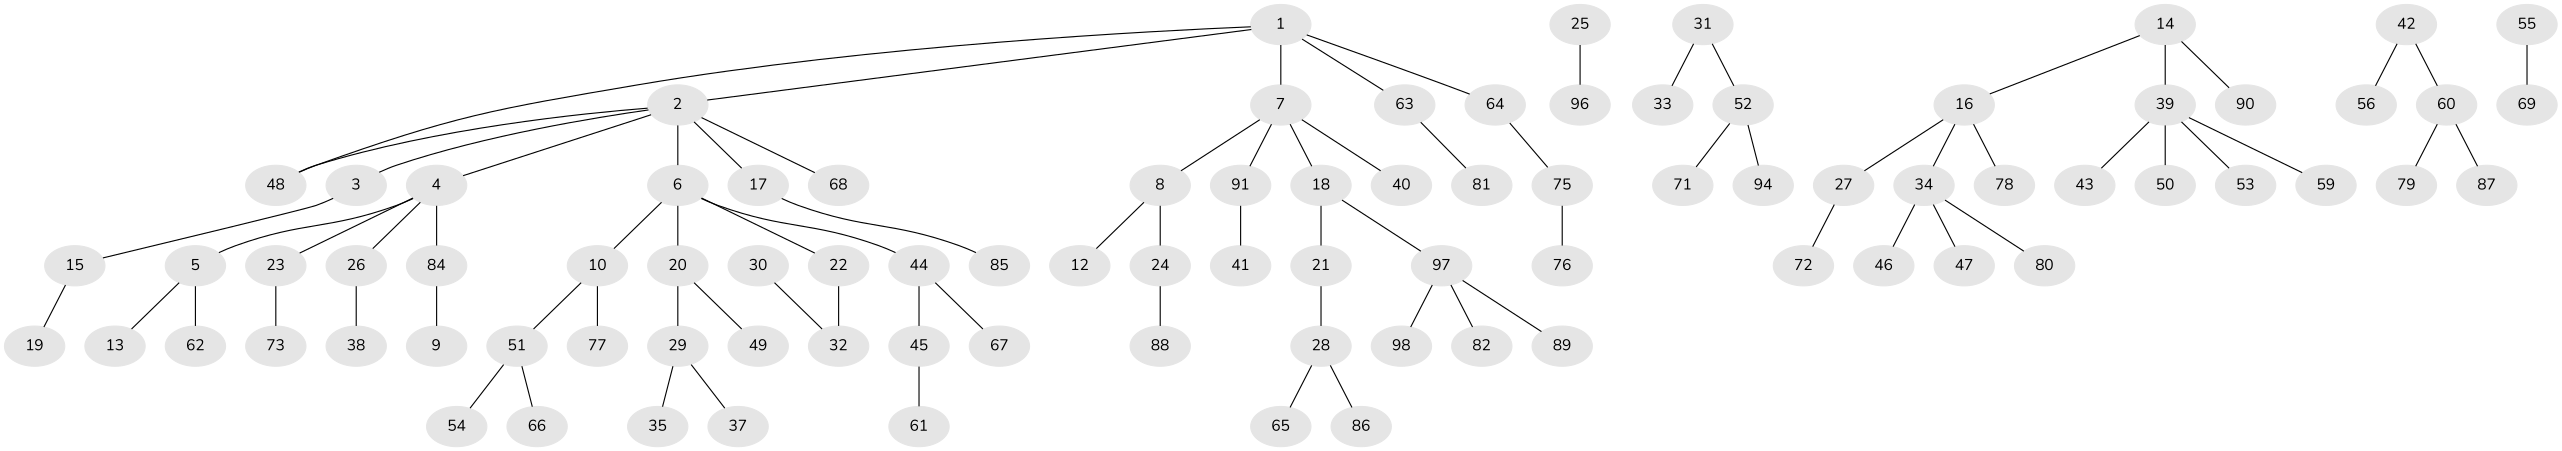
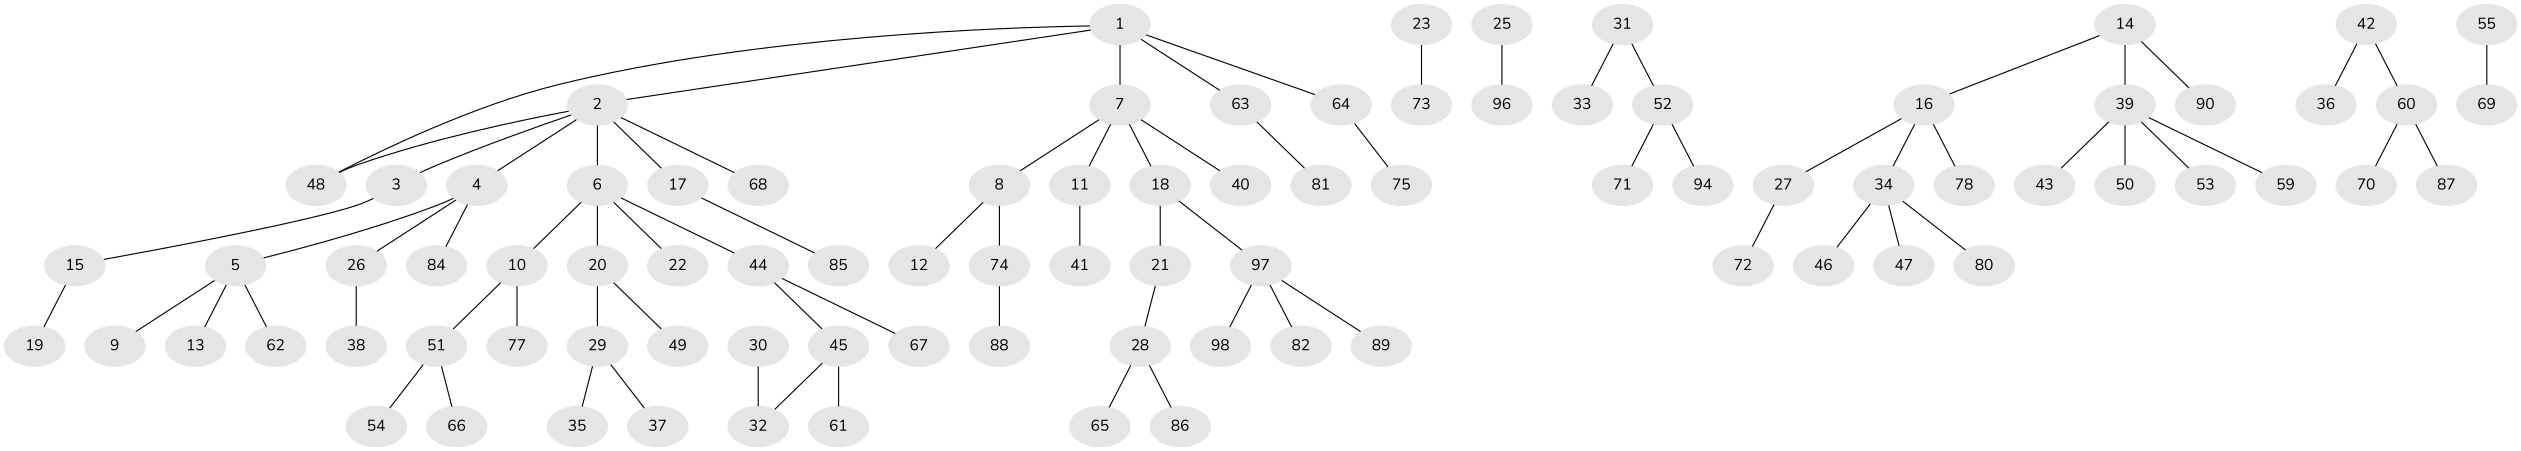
(2366, 105) -> (2326, 105)
(1241, 185) -> (1080, 185)
(2406, 185) -> (2366, 185)
(356, 226) -> none
(1160, 266) -> (999, 266)
(1562, 266) -> none
(437, 306) -> (175, 306)
(839, 306) -> (799, 386)
